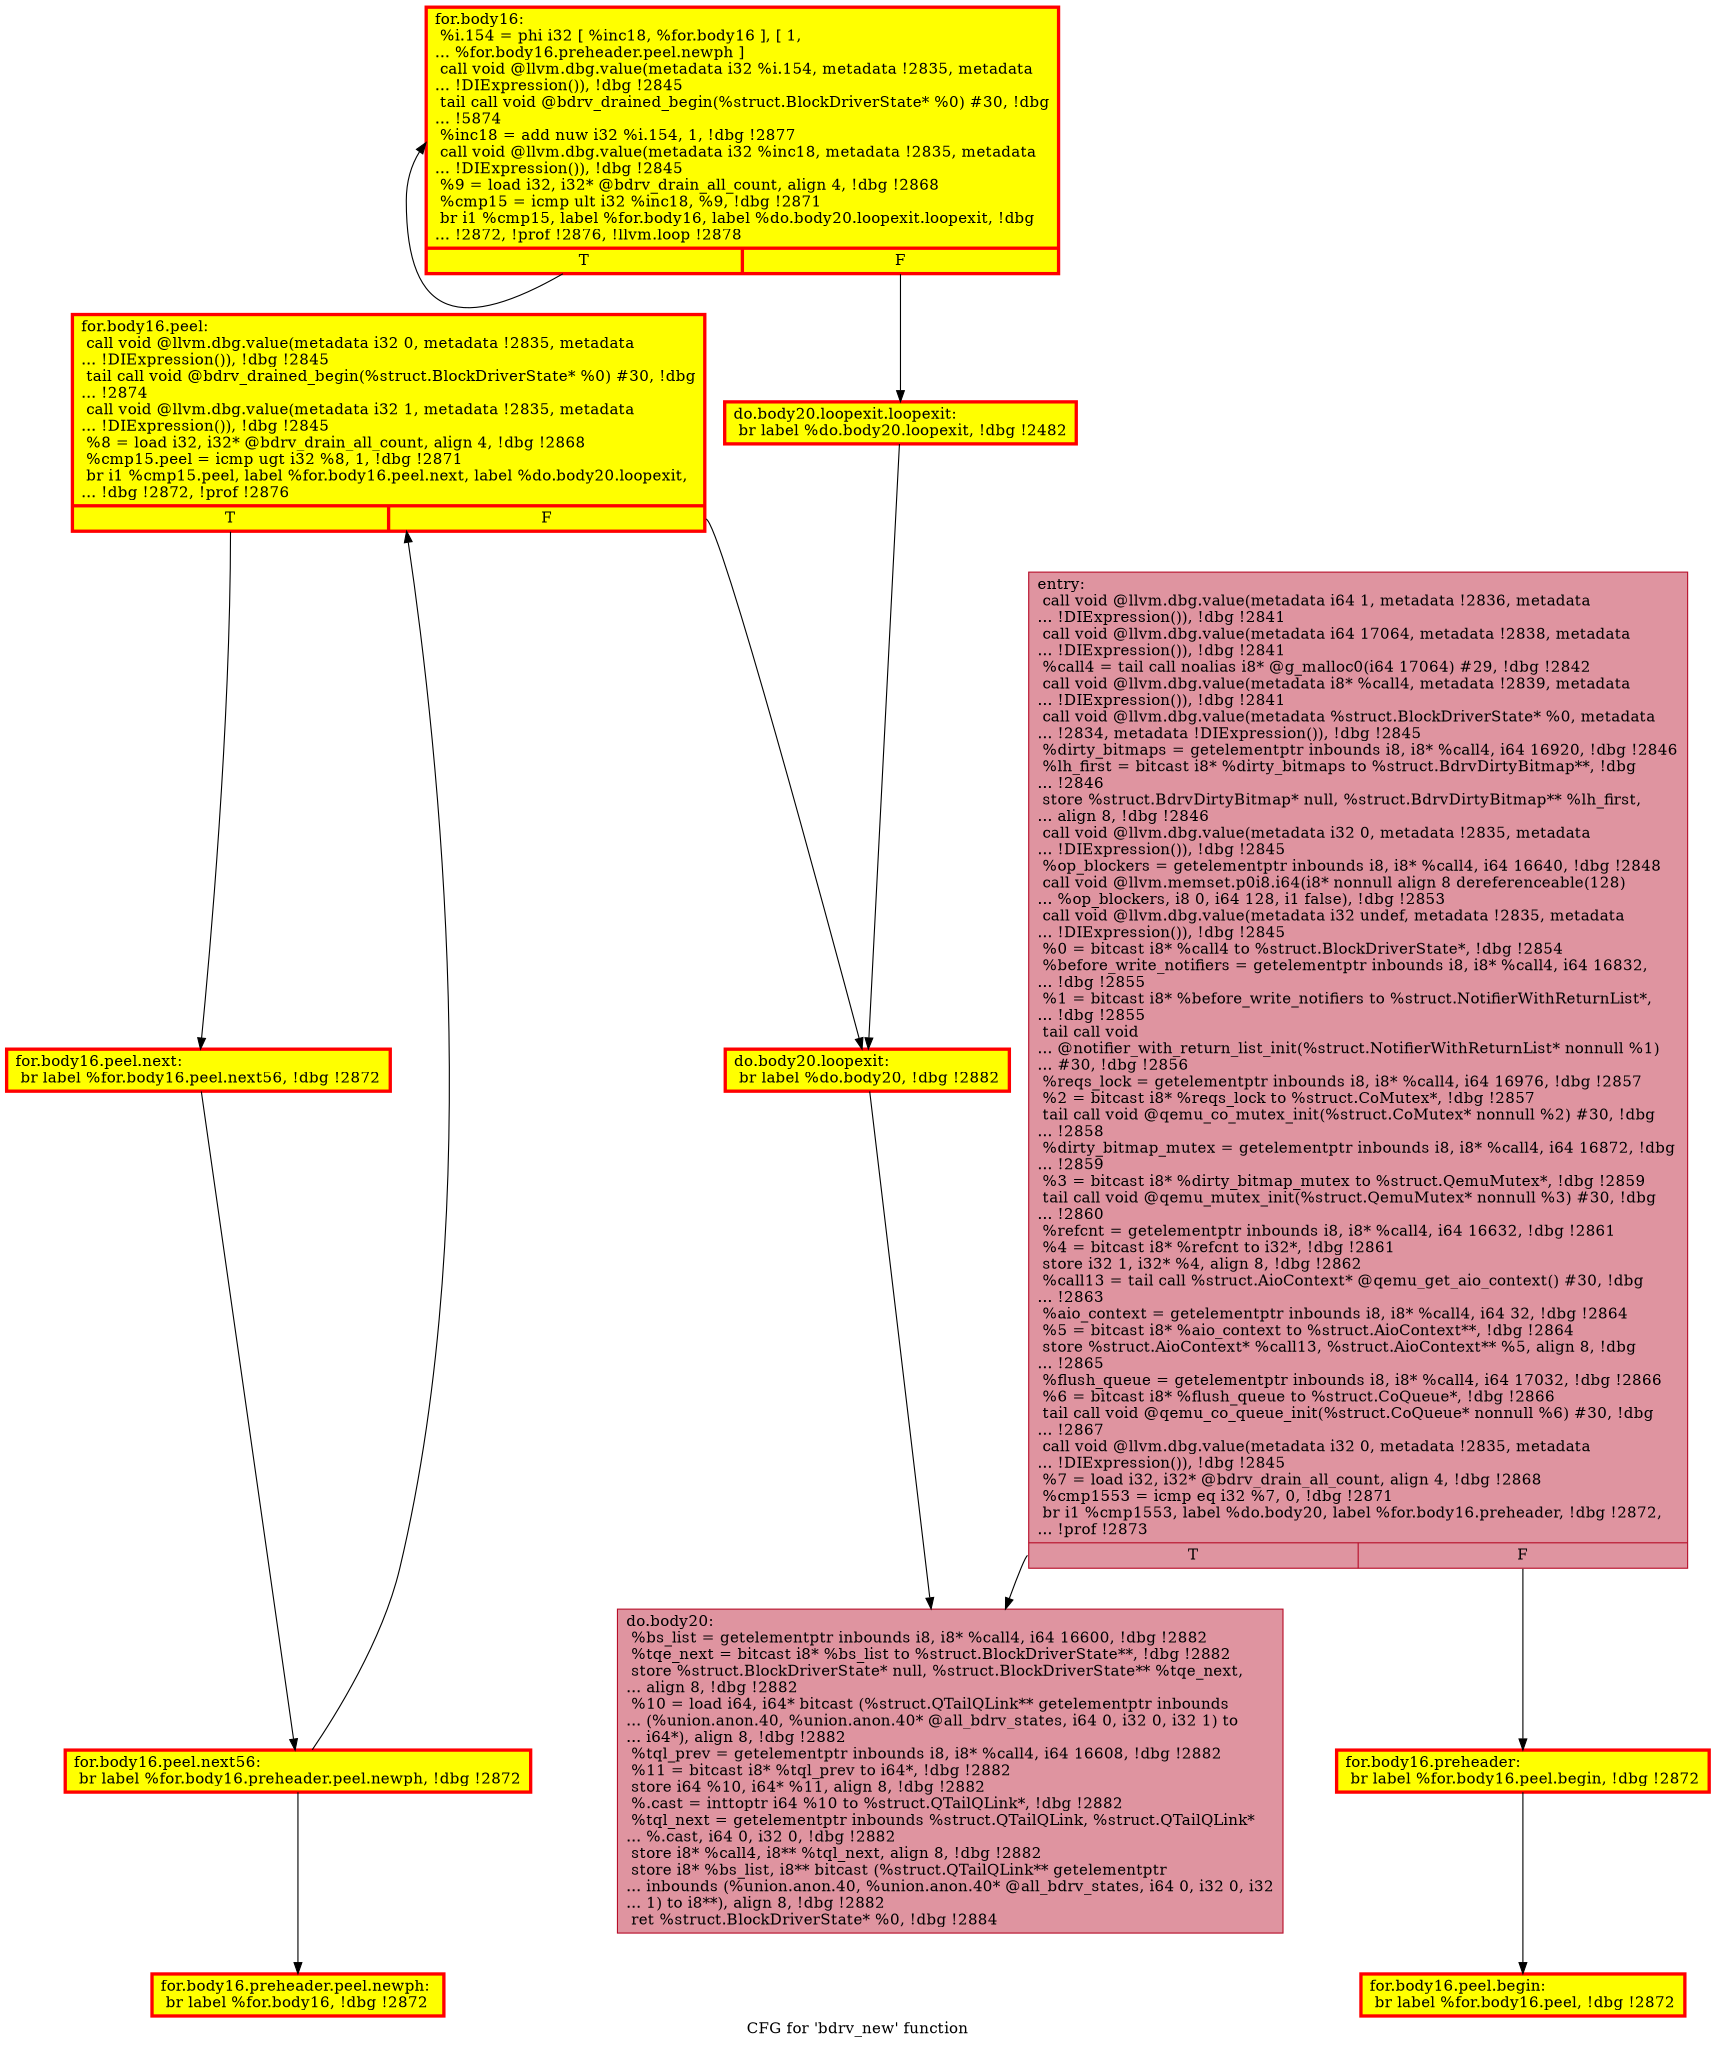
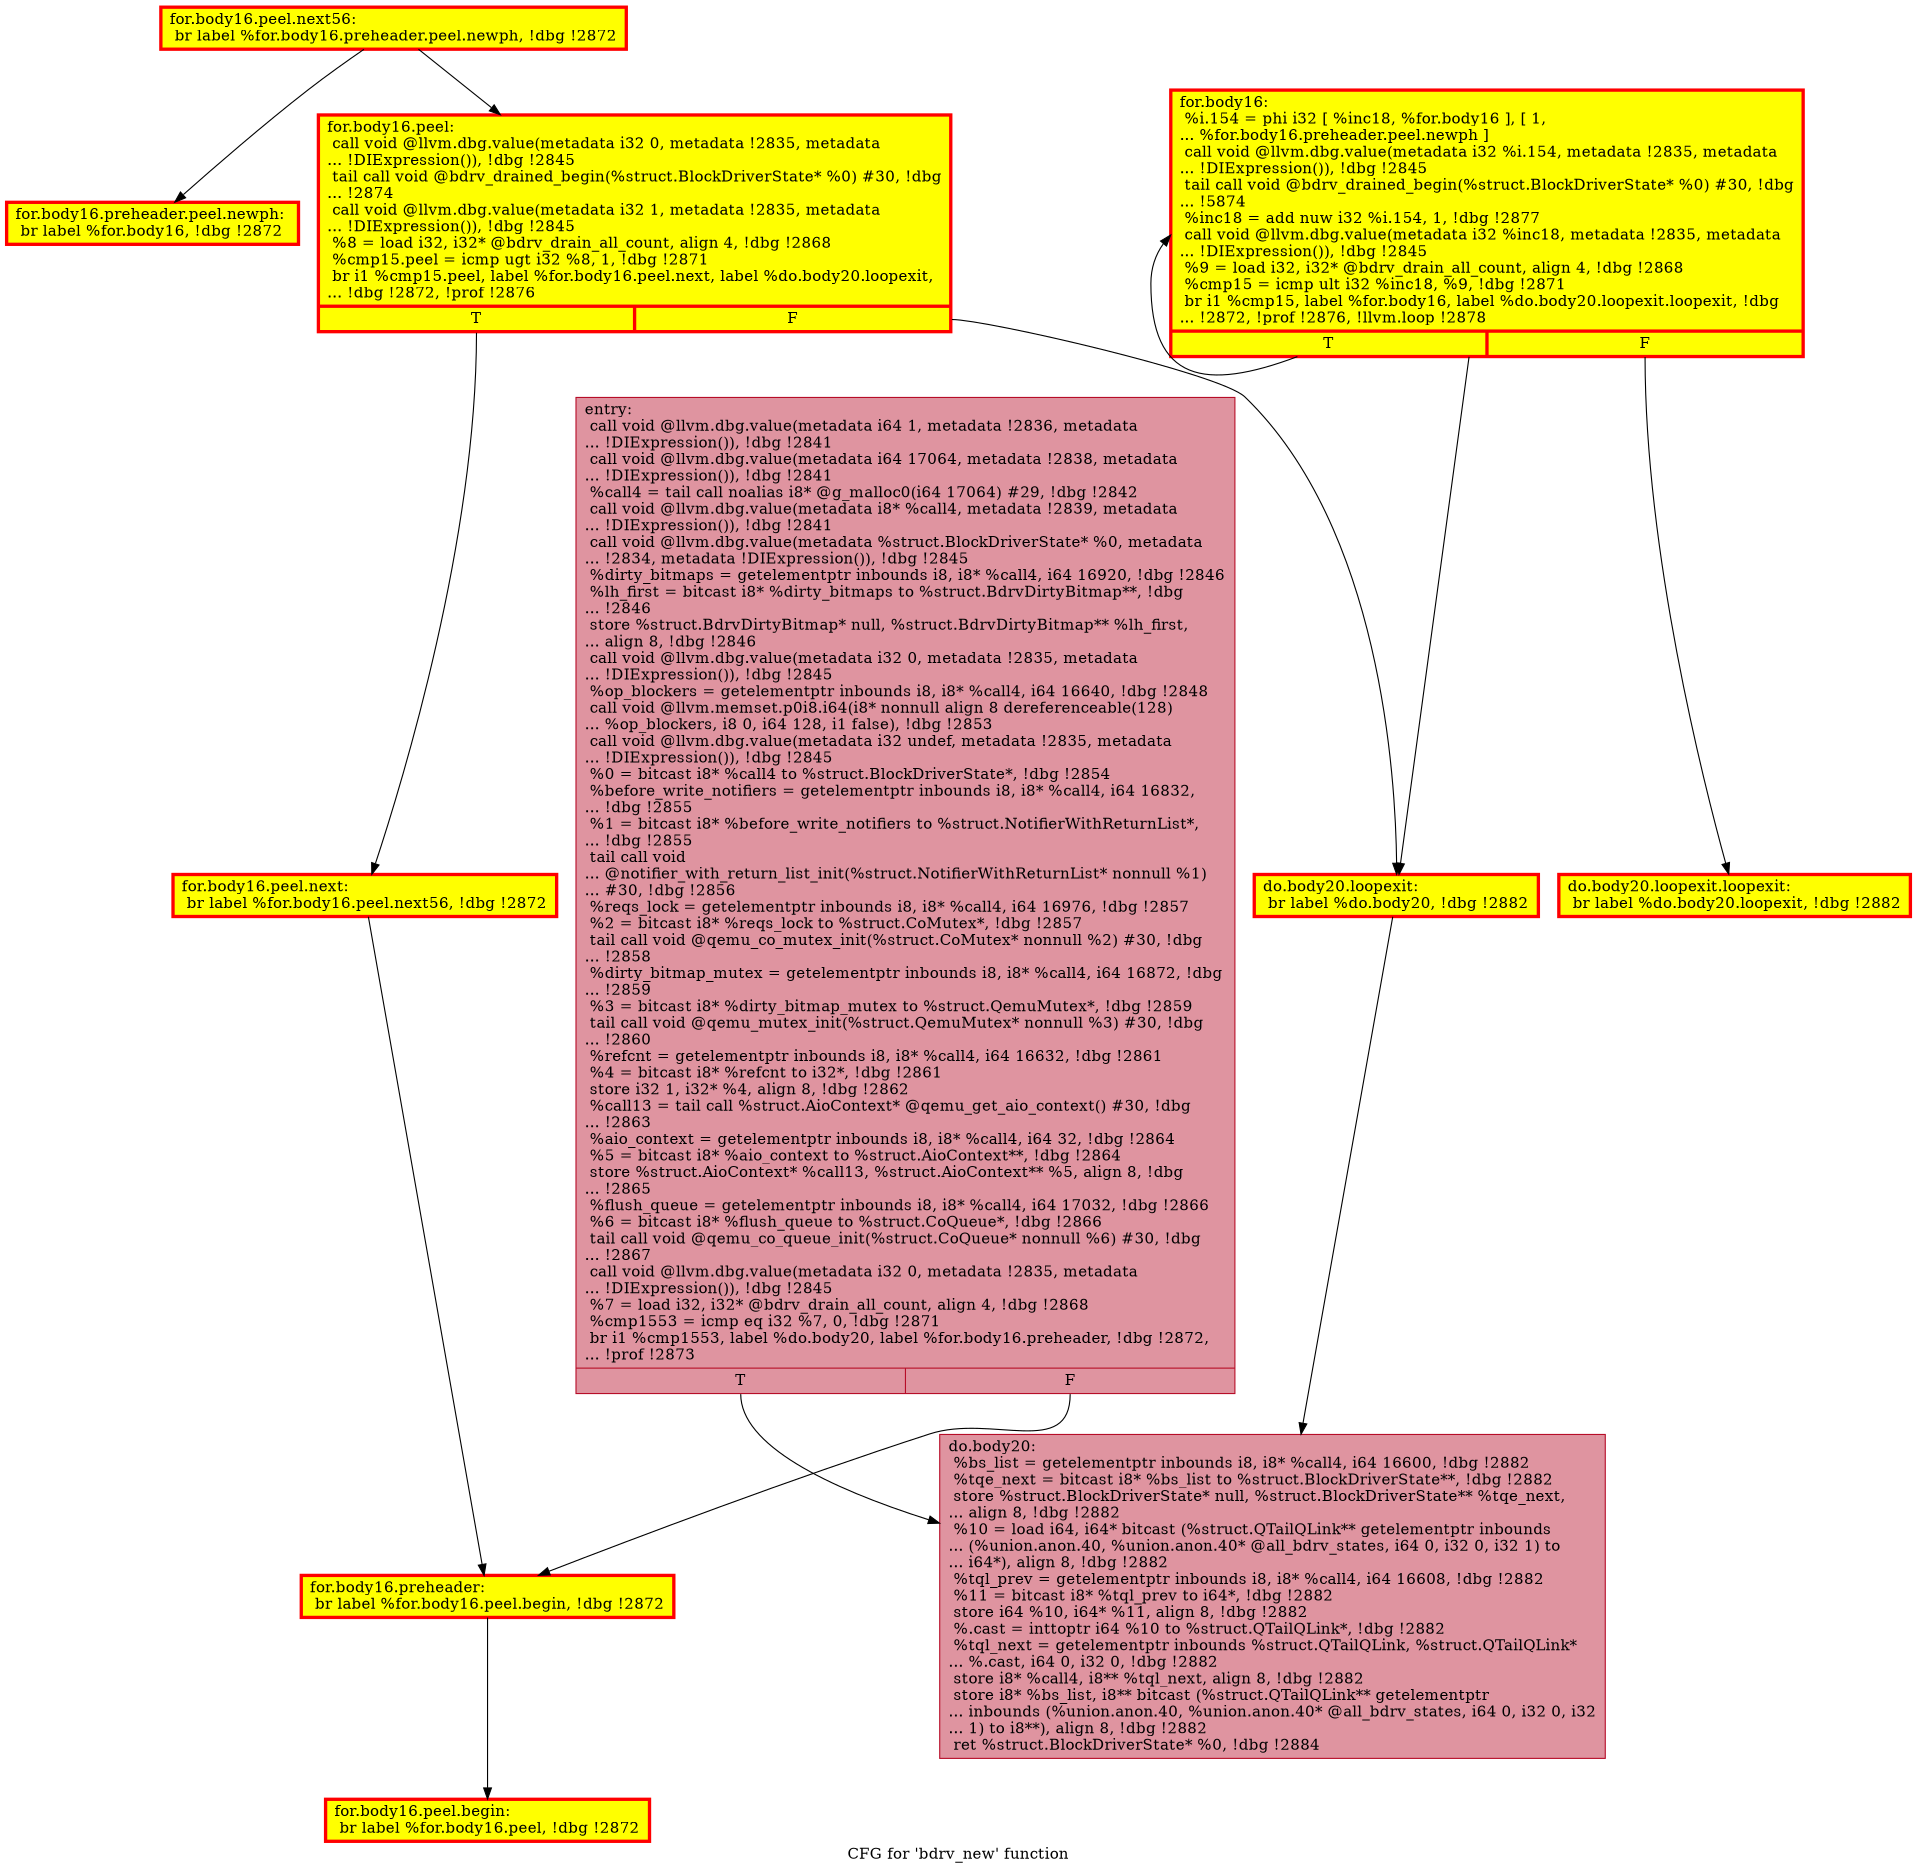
(900, 431) -> (1735, 903)
(884, 741) -> (1435, 610)
(247, 1415) -> (425, 1240)
